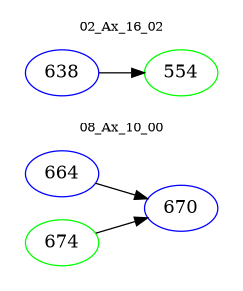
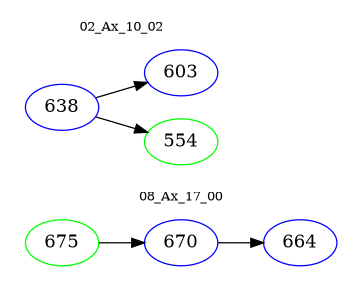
(122, 27) -> (122, 27)
none -> (181, 73)
(122, 128) -> (181, 197)
(115, 189) -> (234, 243)
(62, 243) -> (62, 243)
